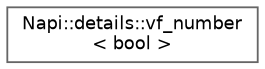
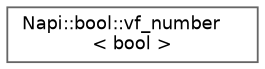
(133, 35) -> (133, 35)
